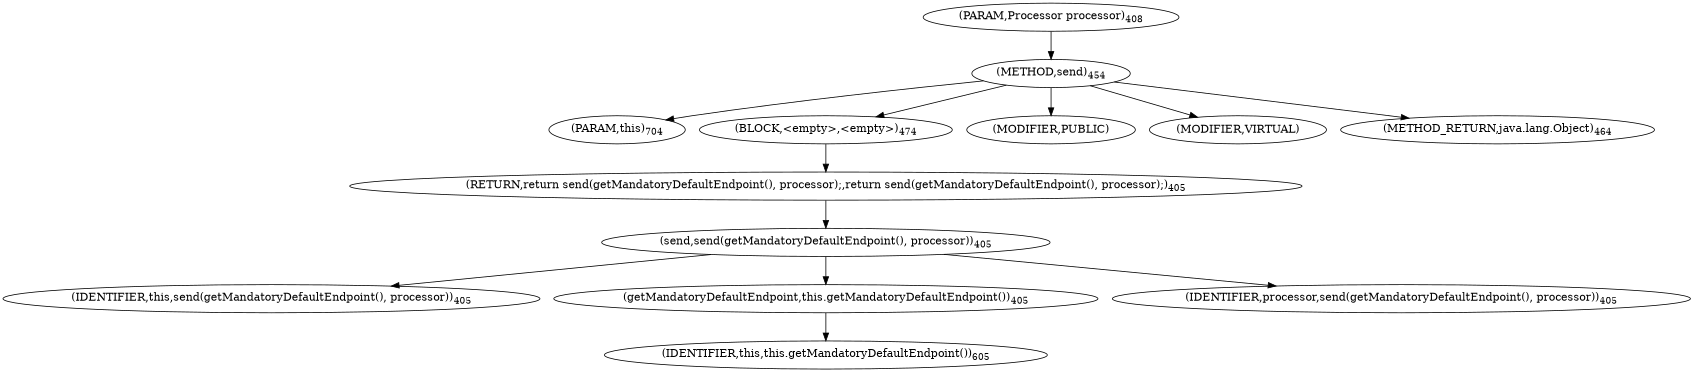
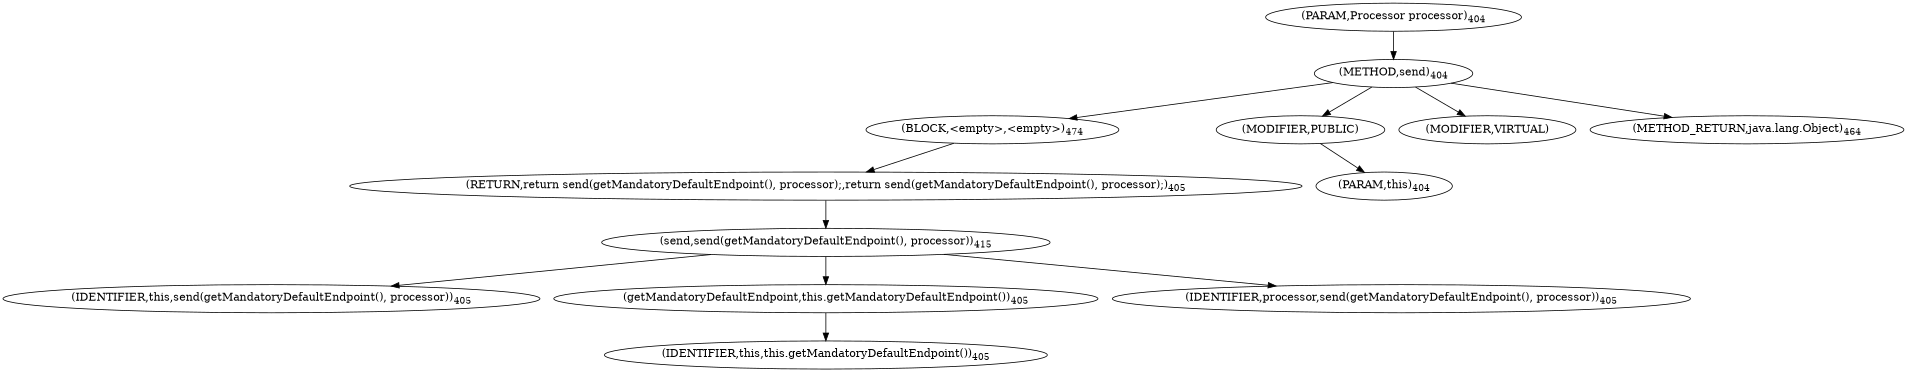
(1134, 16) -> (1477, 16)
(1097, 72) -> (1439, 72)
(828, 98) -> (1339, 156)
(654, 129) -> (1421, 185)
(983, 241) -> (983, 241)
(981, 354) -> (981, 354)
